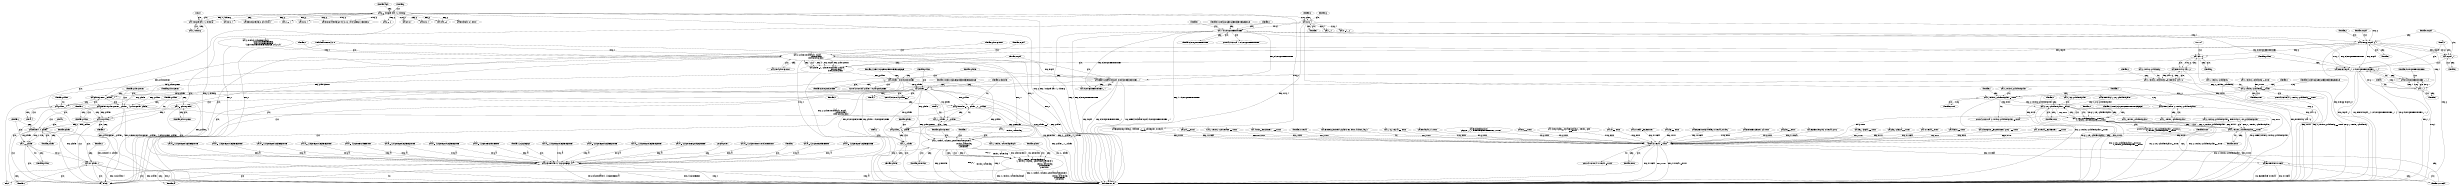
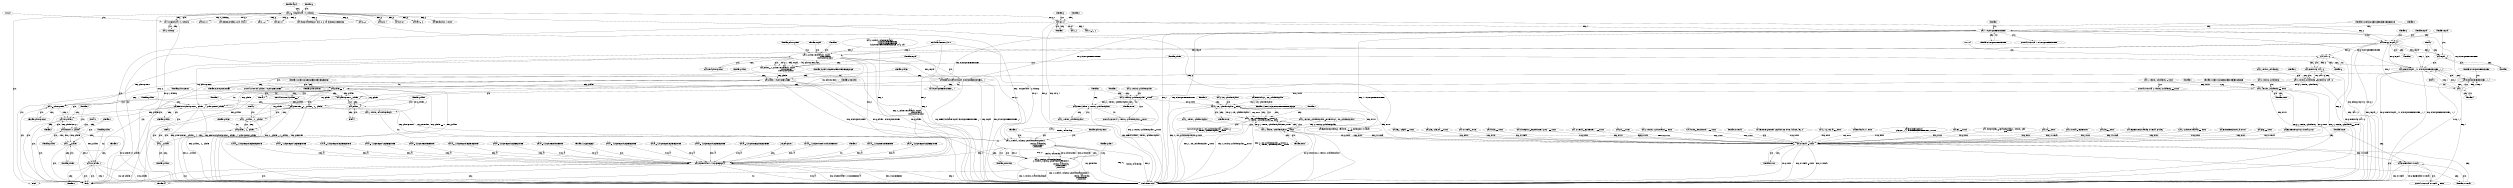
(2275, 93) -> (2159, 84)
none -> (2192, 130)
(1657, 144) -> (1805, 144)
none -> (2430, 171)
(537, 178) -> (401, 100)
